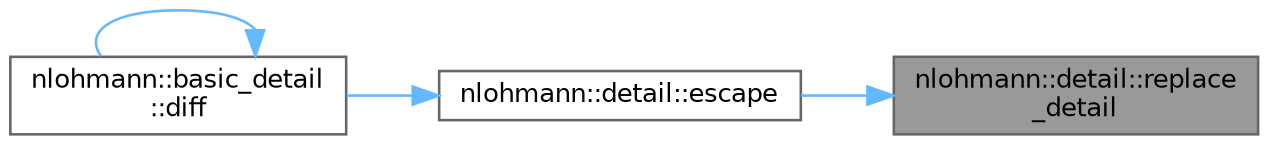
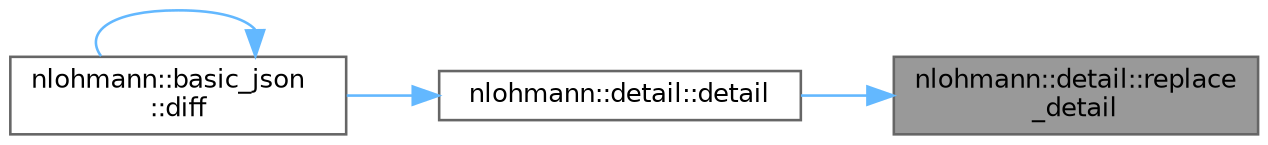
(178, 96) -> (178, 96)
(620, 96) -> (620, 96)
